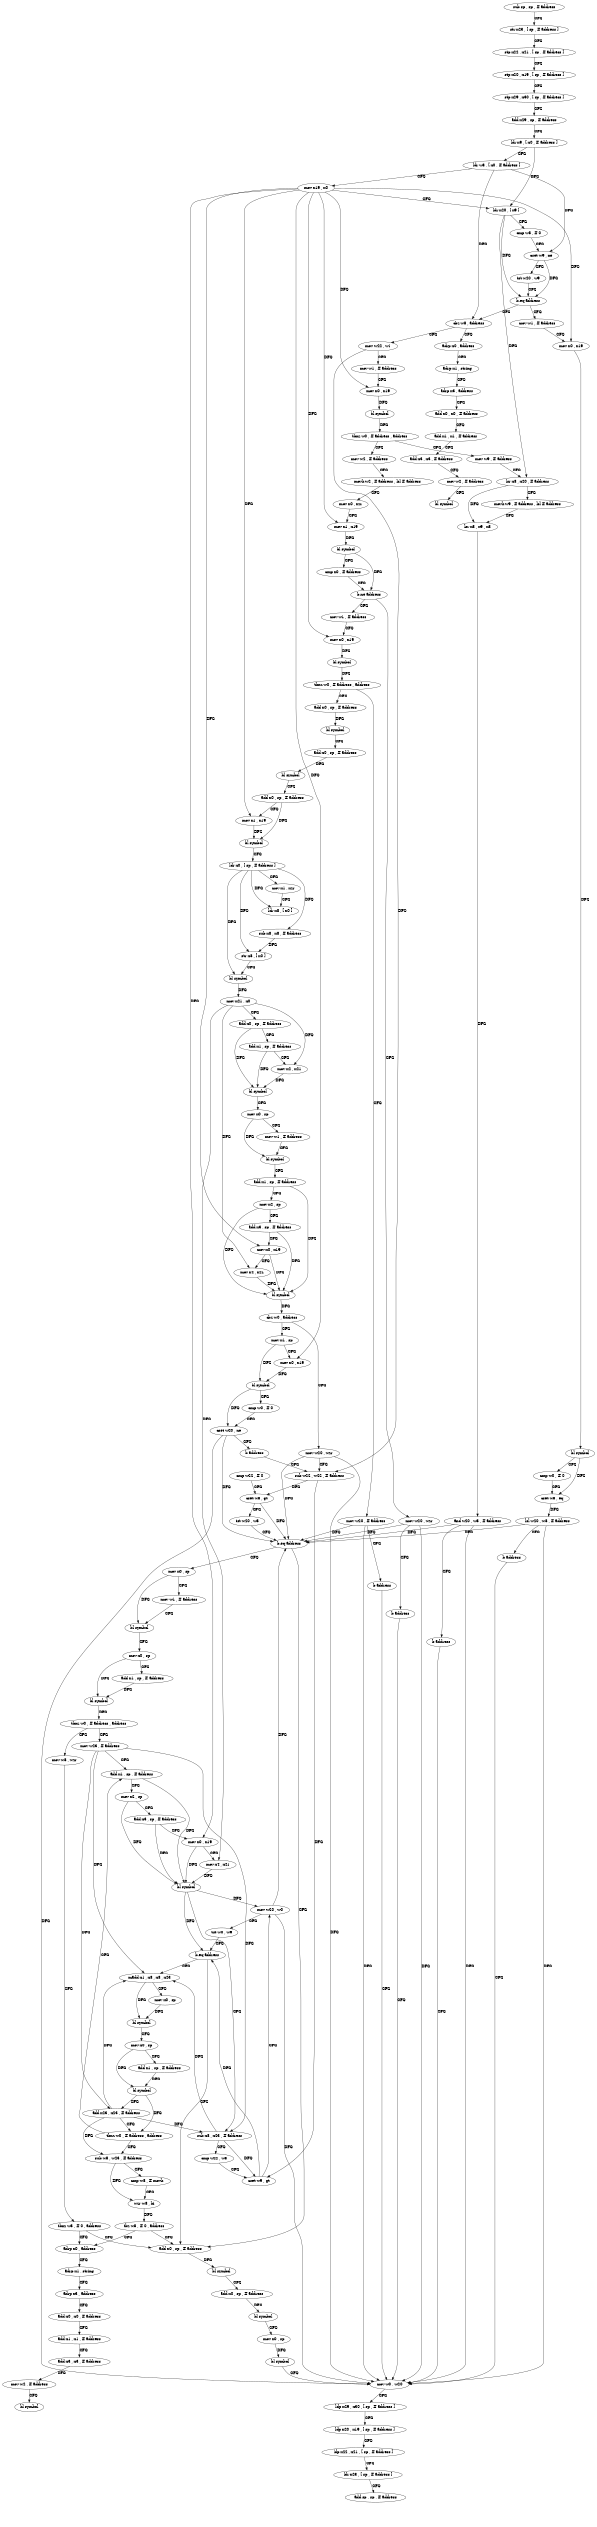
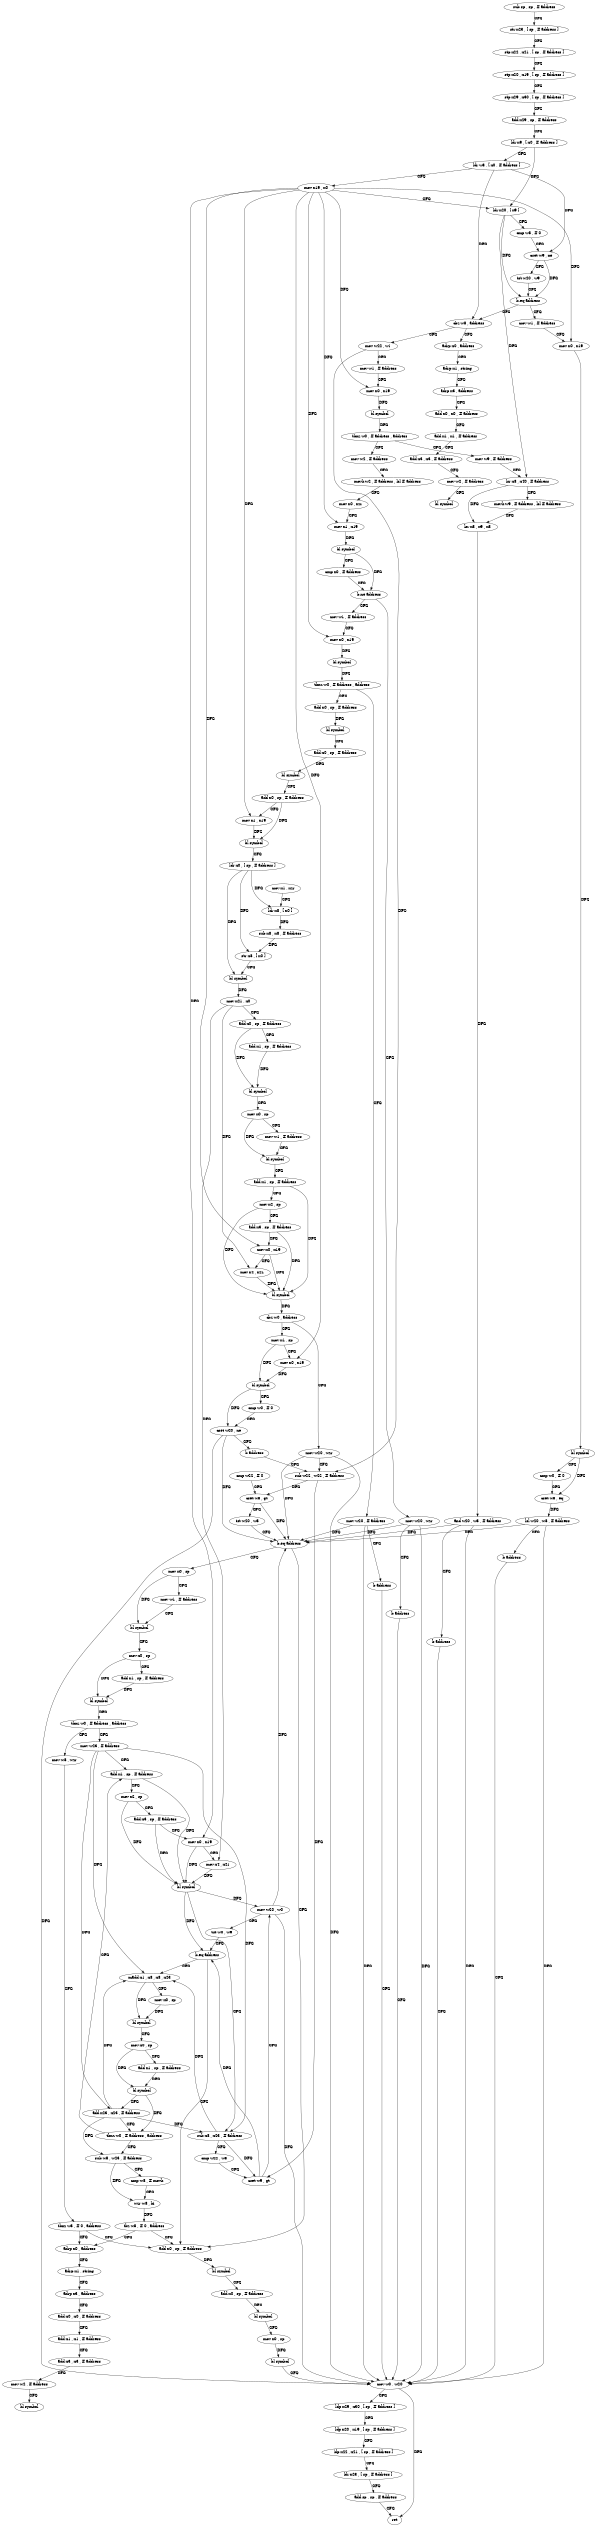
(527, 482) -> (527, 482)
(267, 877) -> none
(305, 893) -> (280, 921)
(289, 1069) -> none
none -> (395, 2520)
